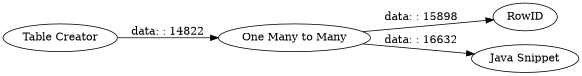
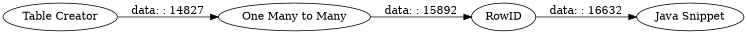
(421, 17) -> (421, 11)
(168, 32) -> (168, 11)
(415, 49) -> (582, 17)
